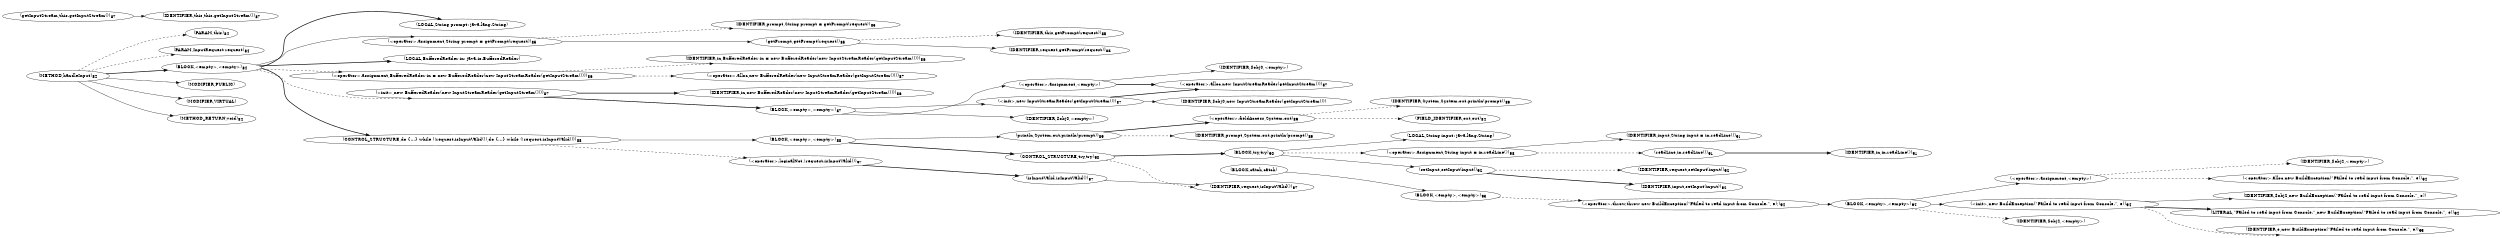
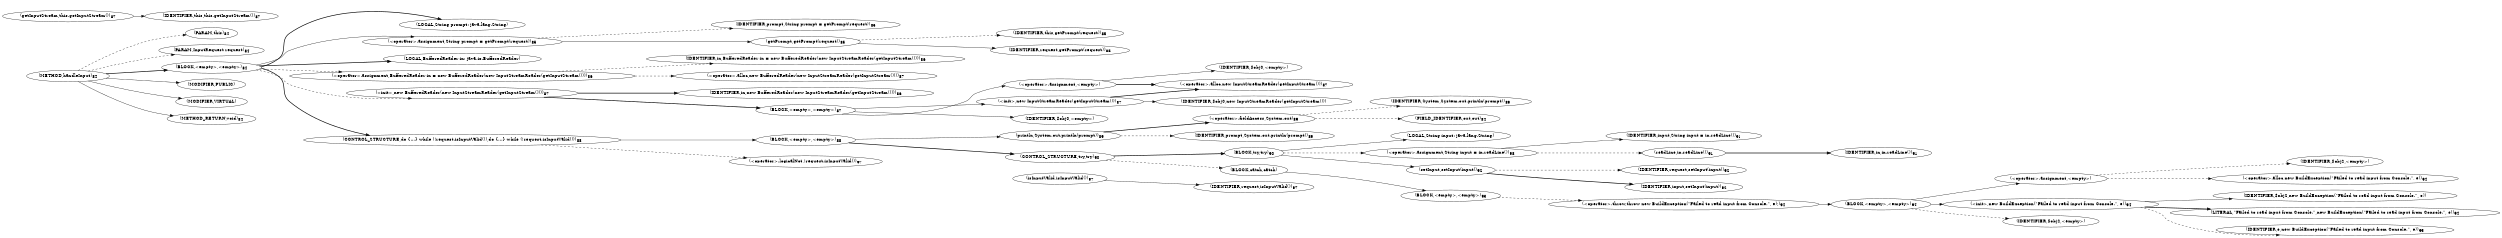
(939, 171) -> none
(1148, 174) -> (1163, 164)
